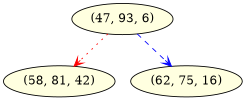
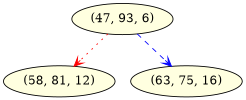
(59, 81) -> (59, 81)
(186, 81) -> (186, 81)
